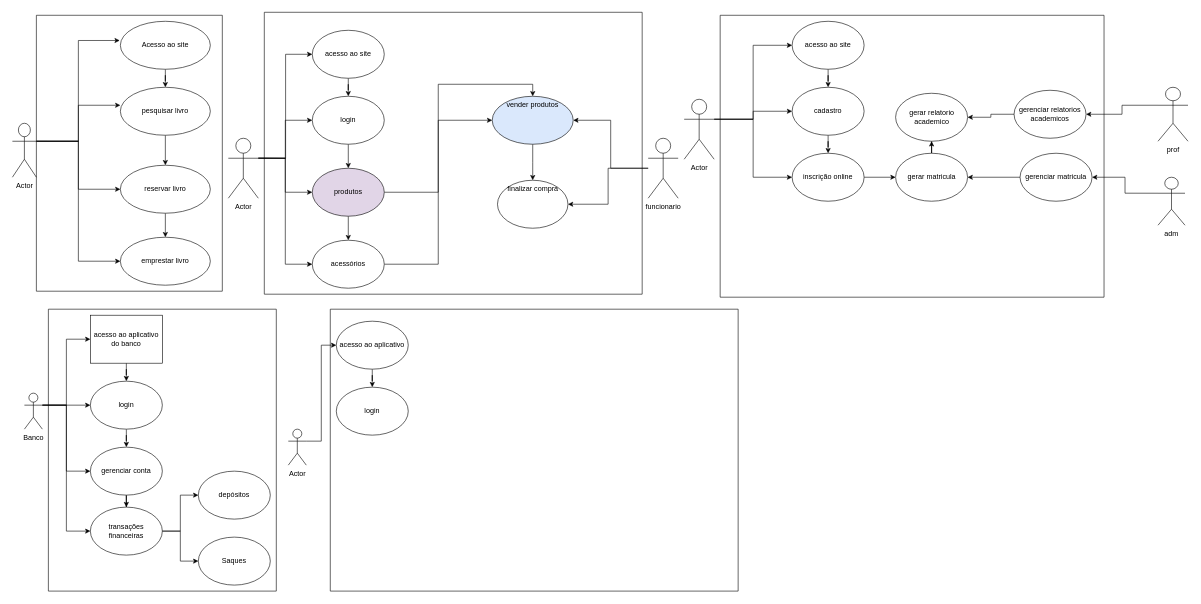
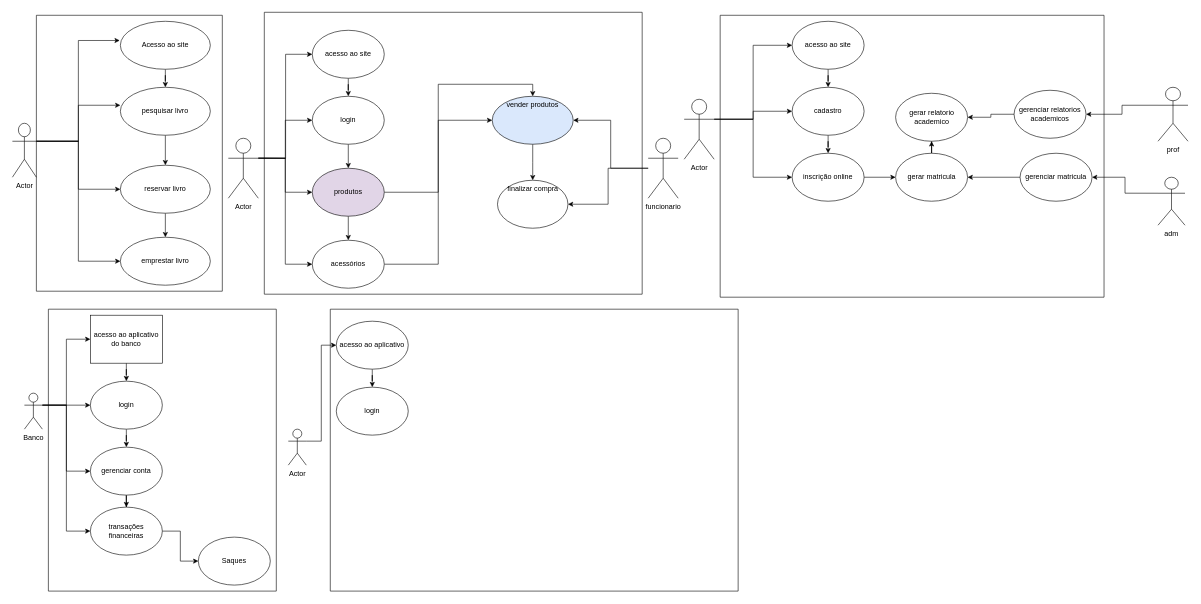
(180, 495) -> none
(234, 495) -> none
